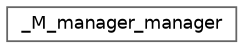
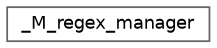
(122, 24) -> (108, 24)
